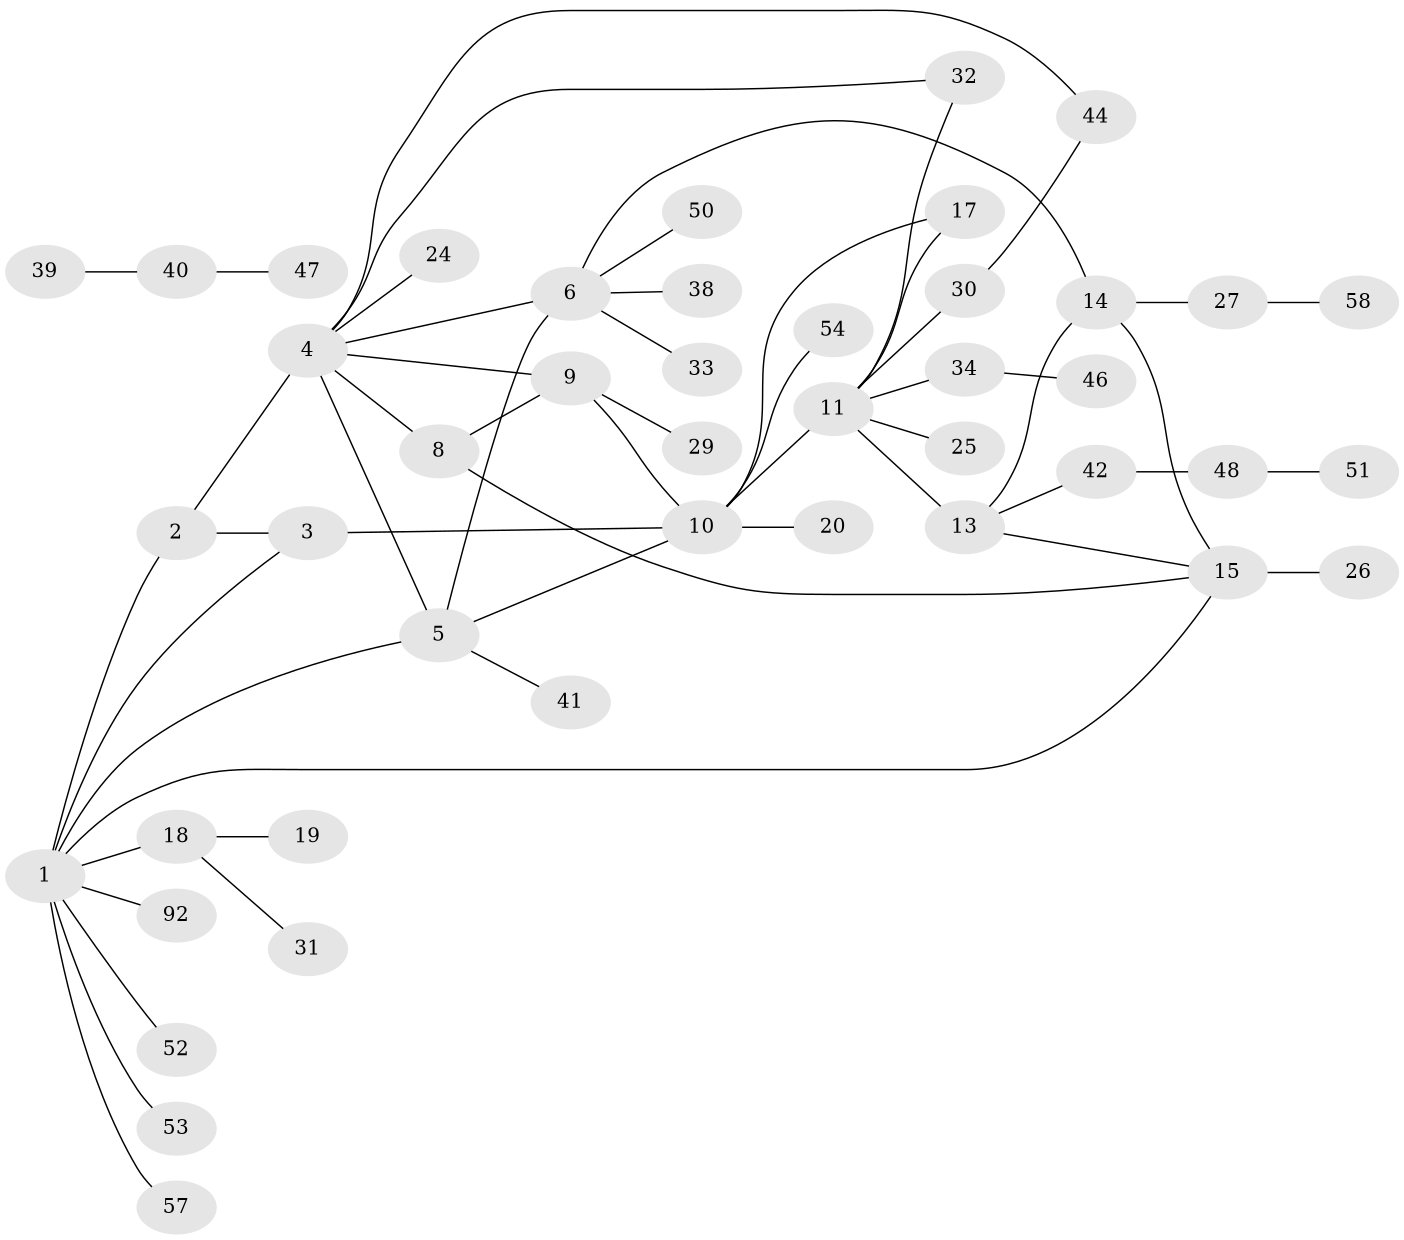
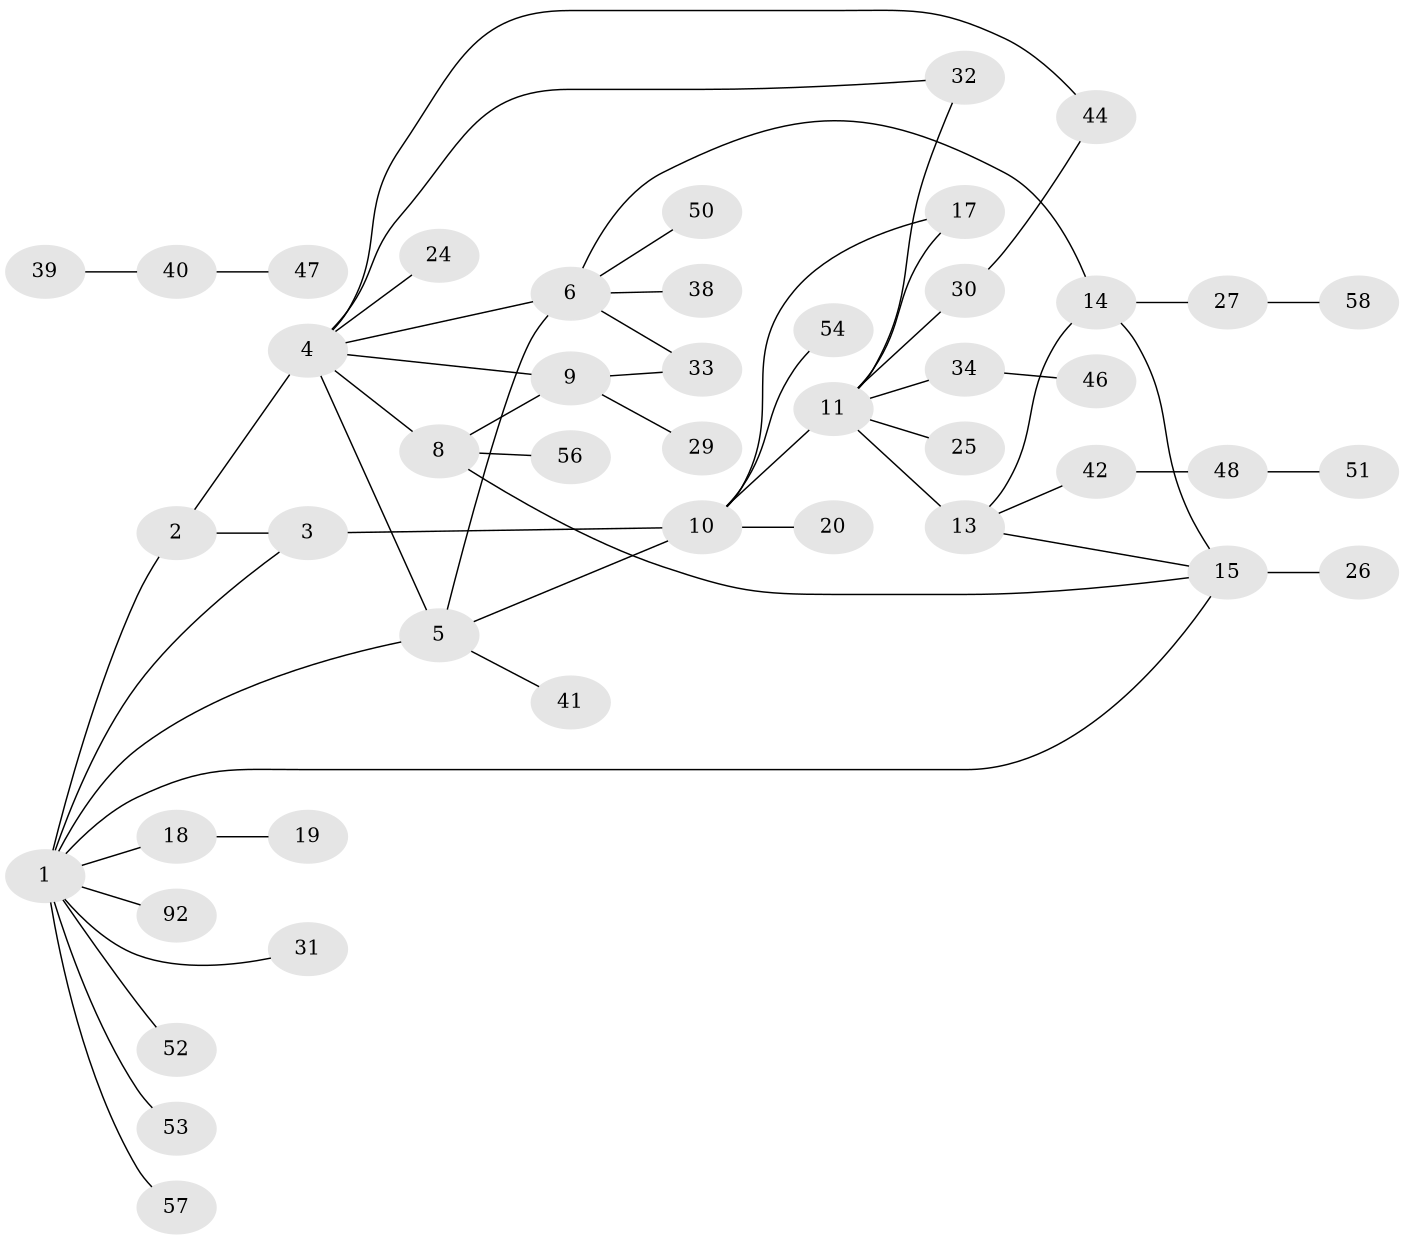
(636, 453) -> (636, 374)
none -> (571, 457)
(242, 893) -> (158, 961)
